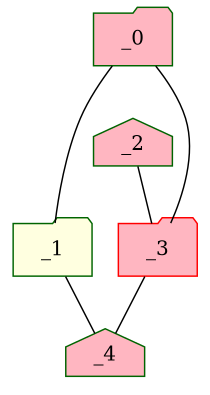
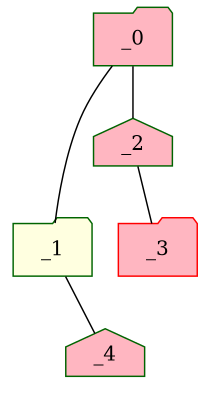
(189, 142) -> (133, 92)
(130, 305) -> none
